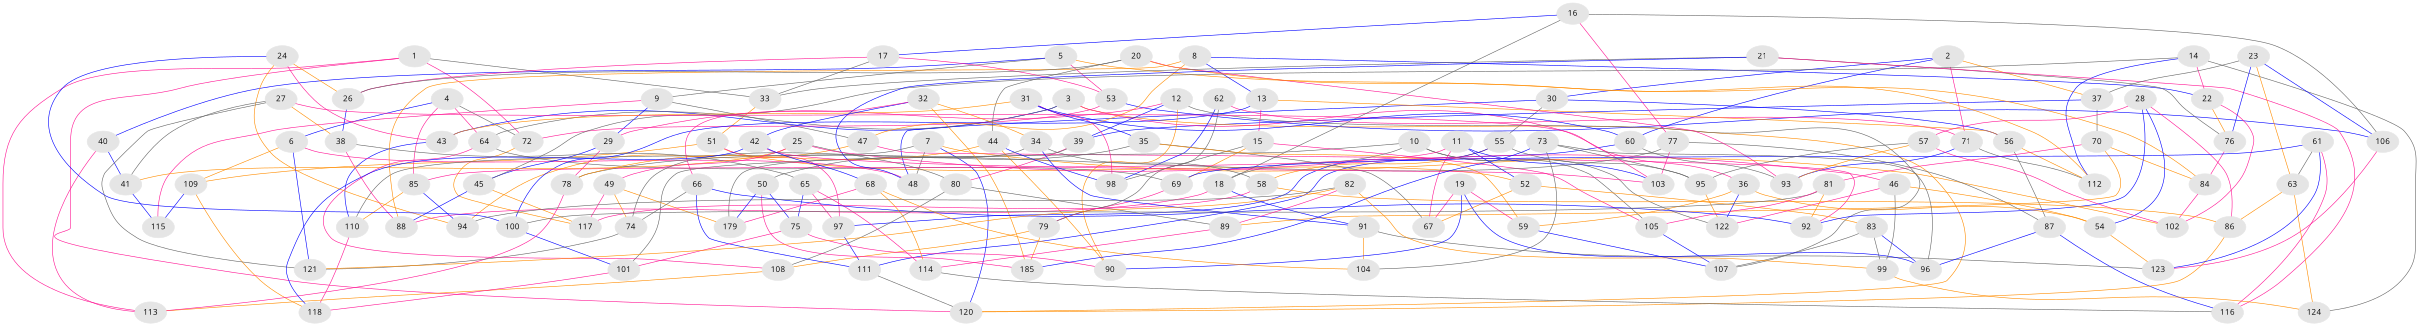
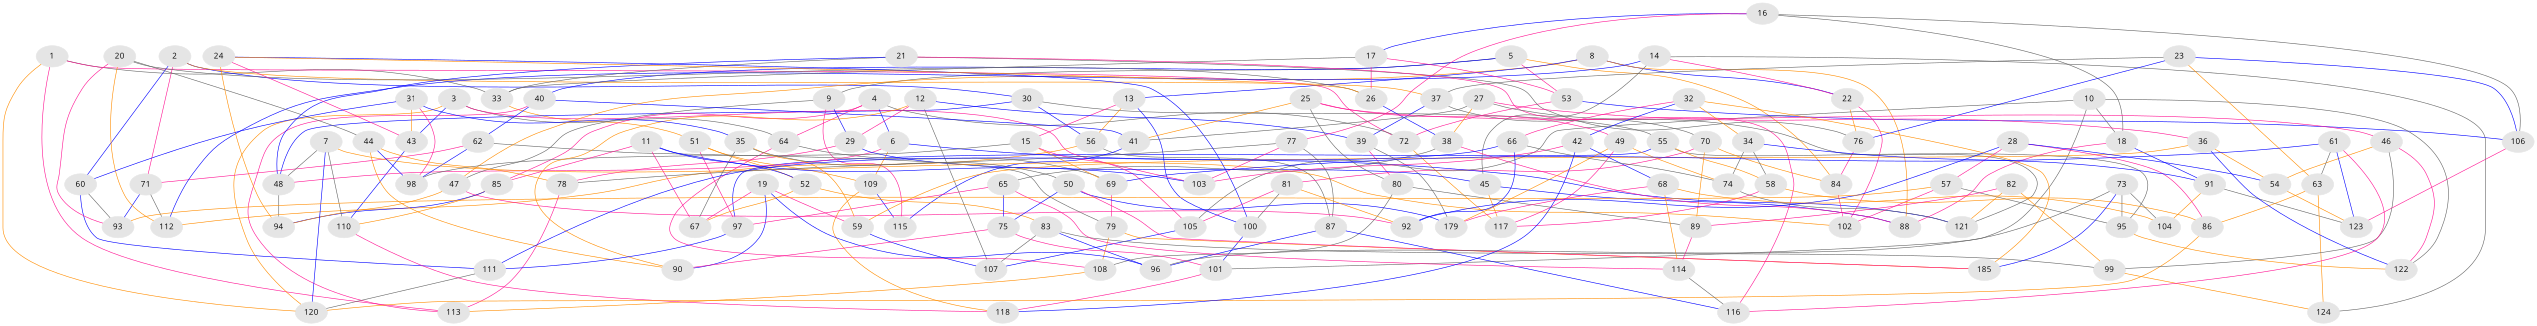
none -> (502, 125)
(948, 200) -> (279, 210)
(270, 278) -> (53, 271)
